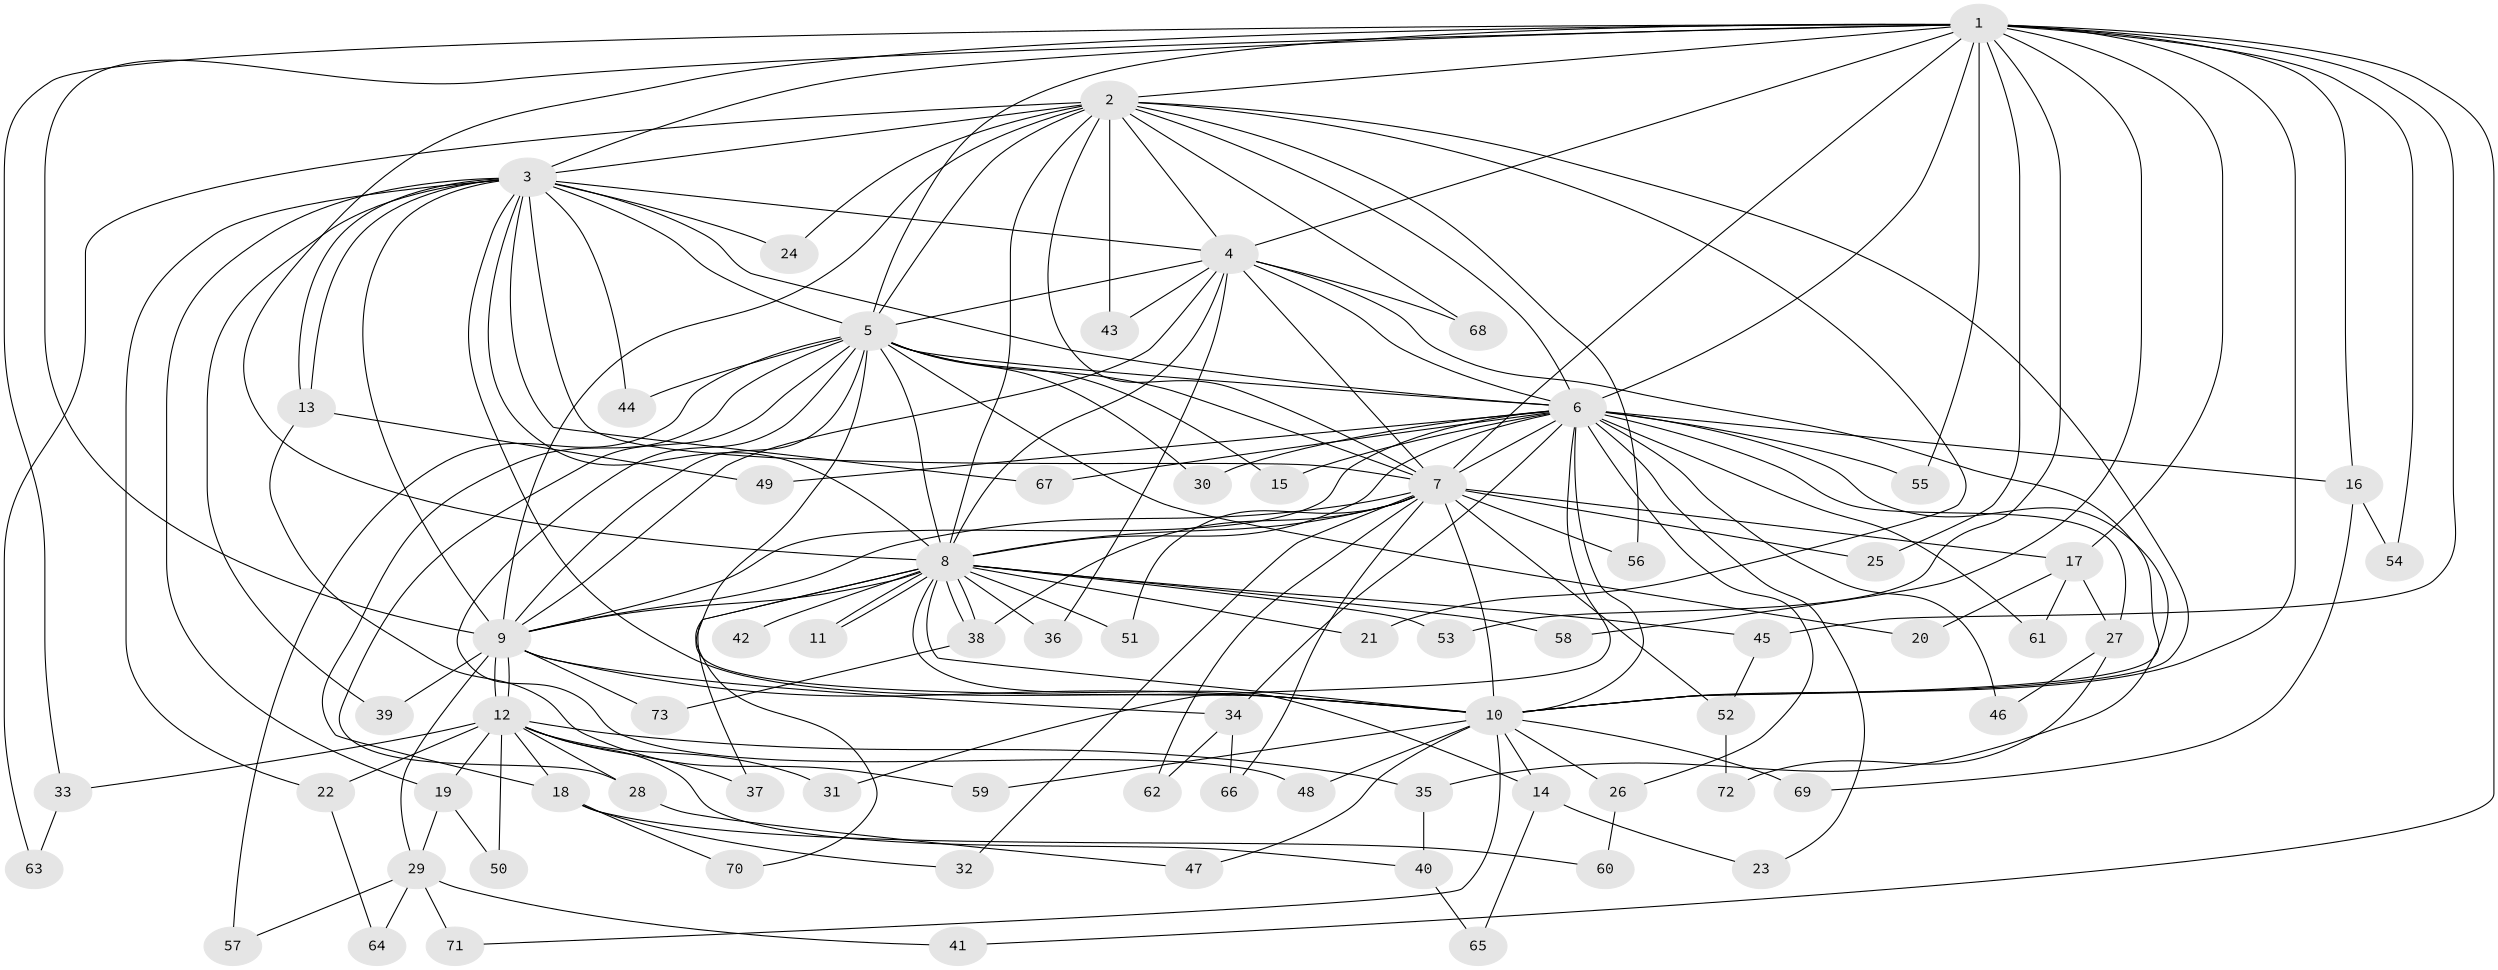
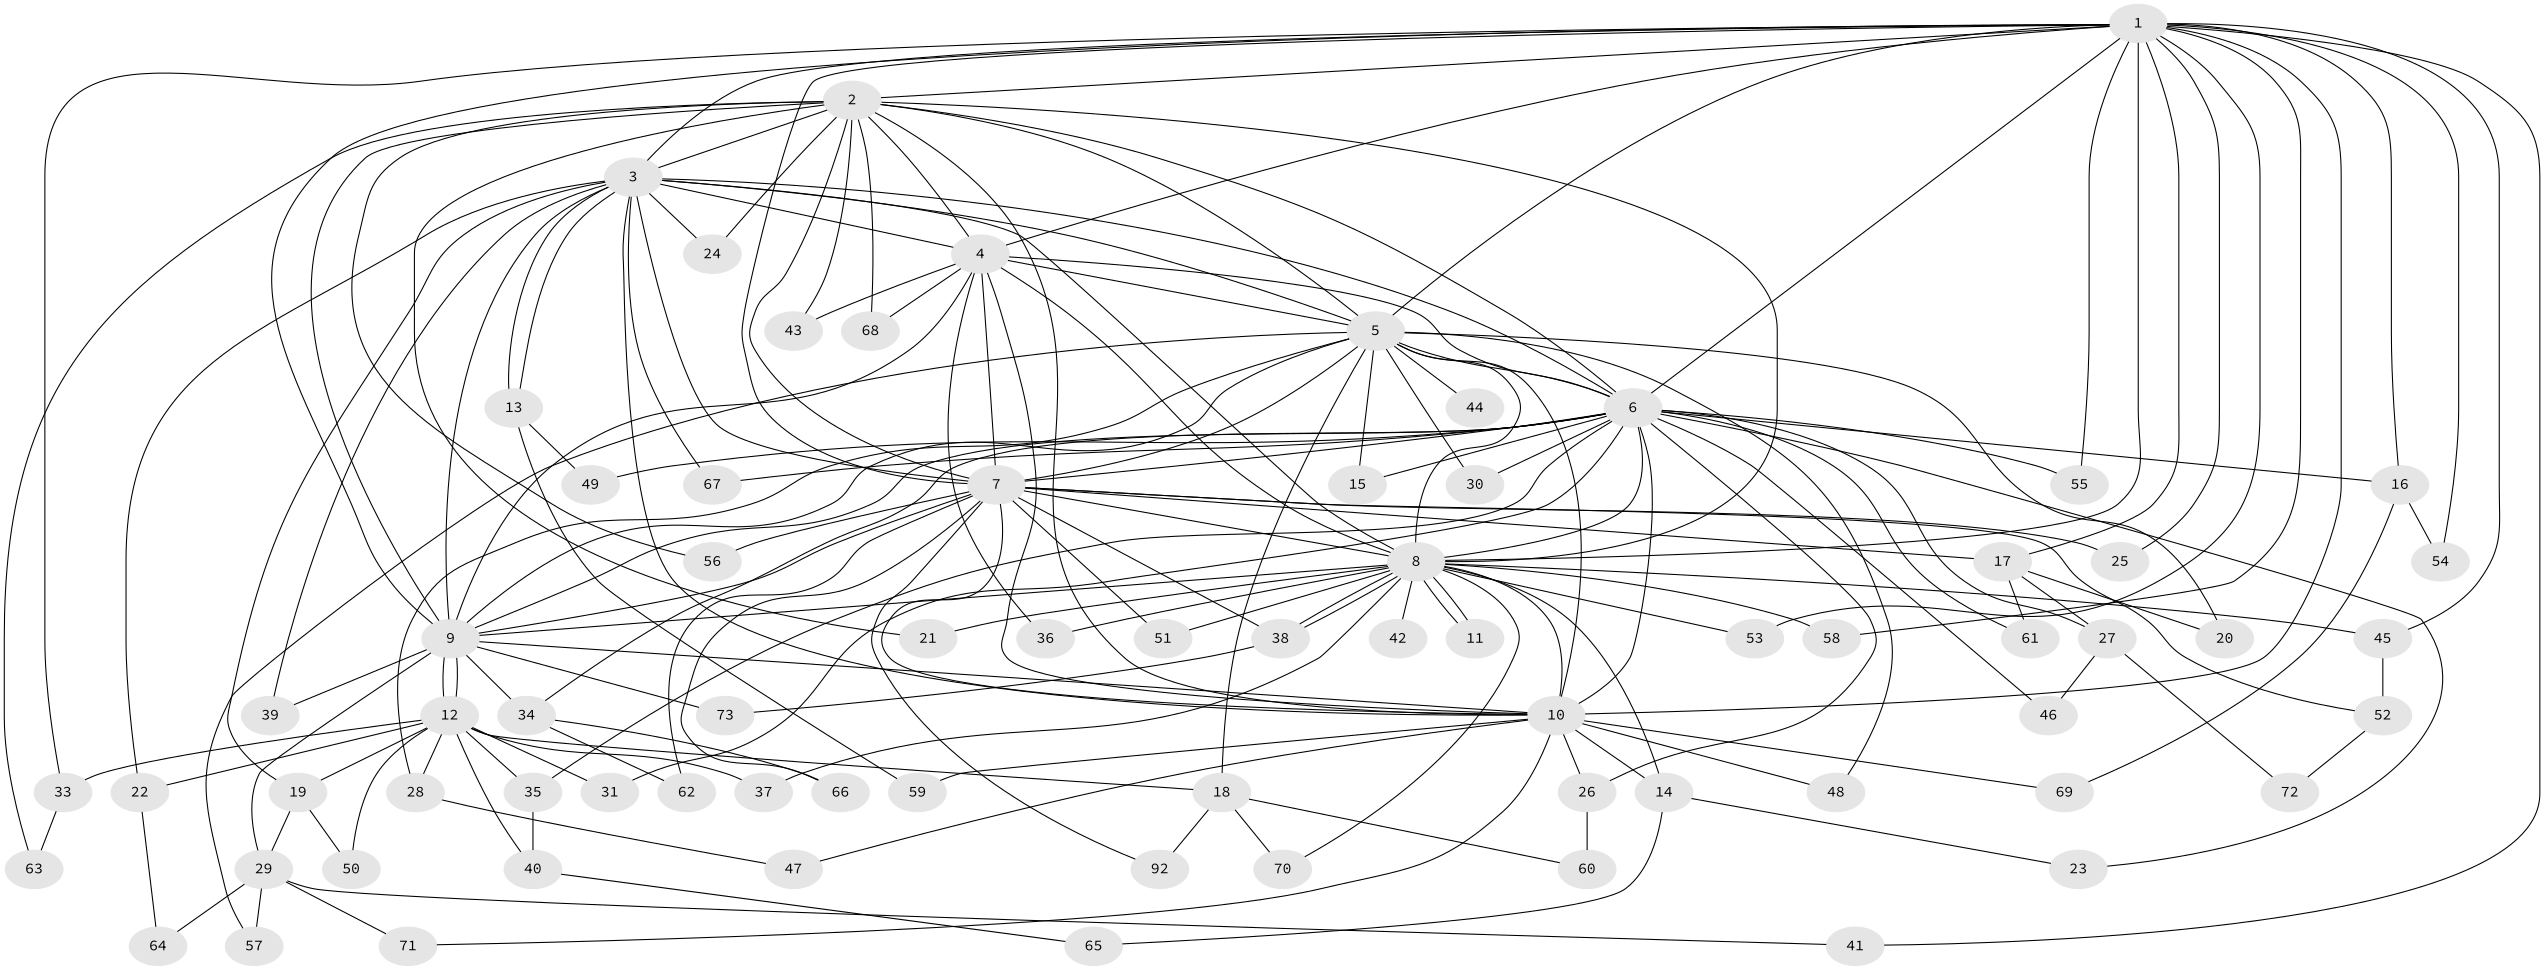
(603, 282) -> none
(964, 869) -> (1160, 869)
